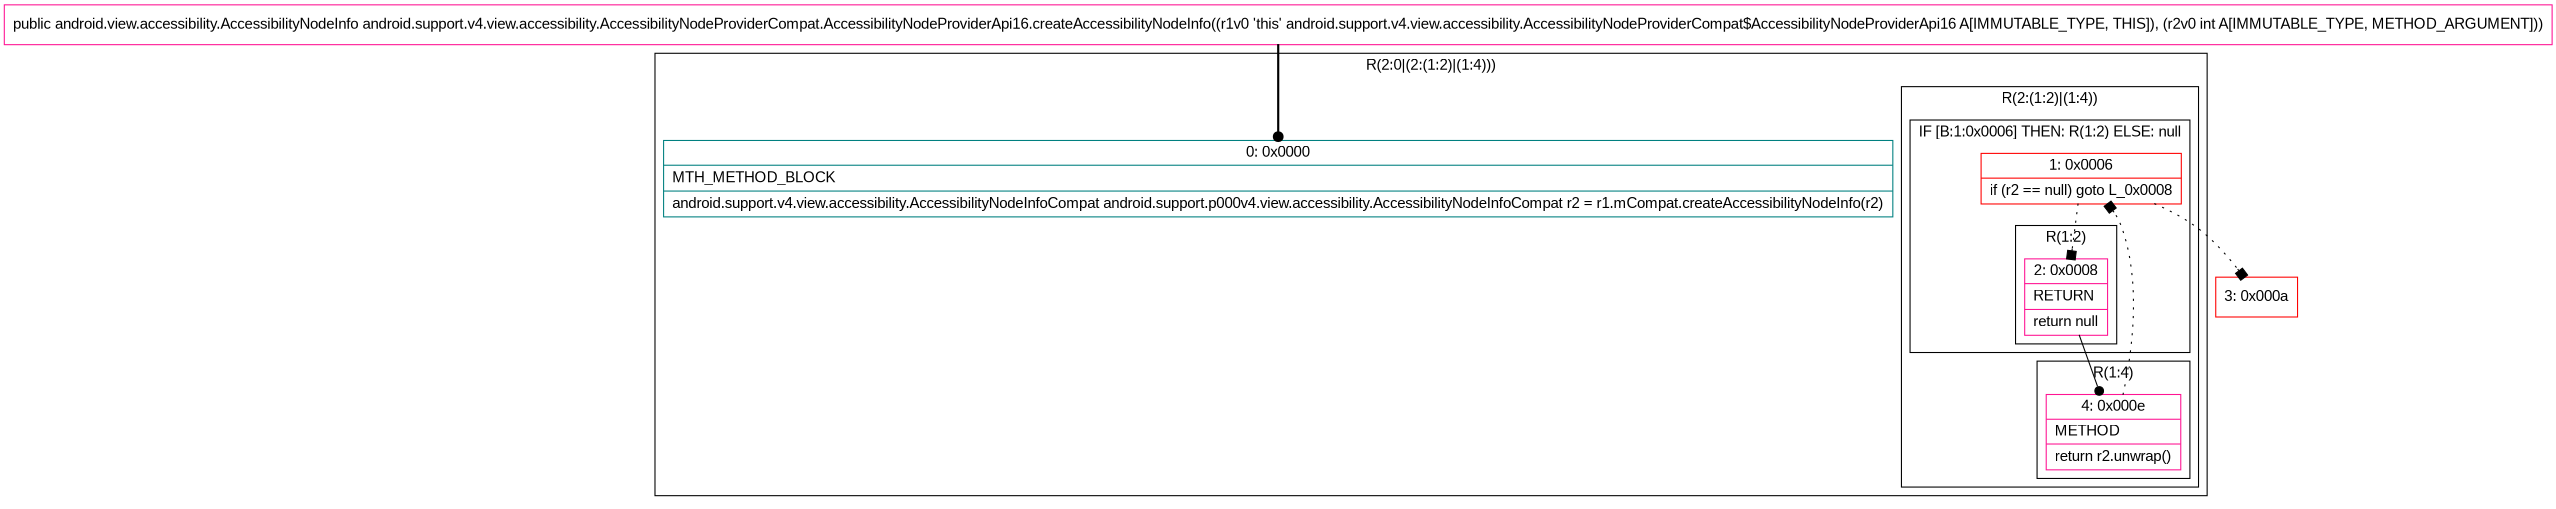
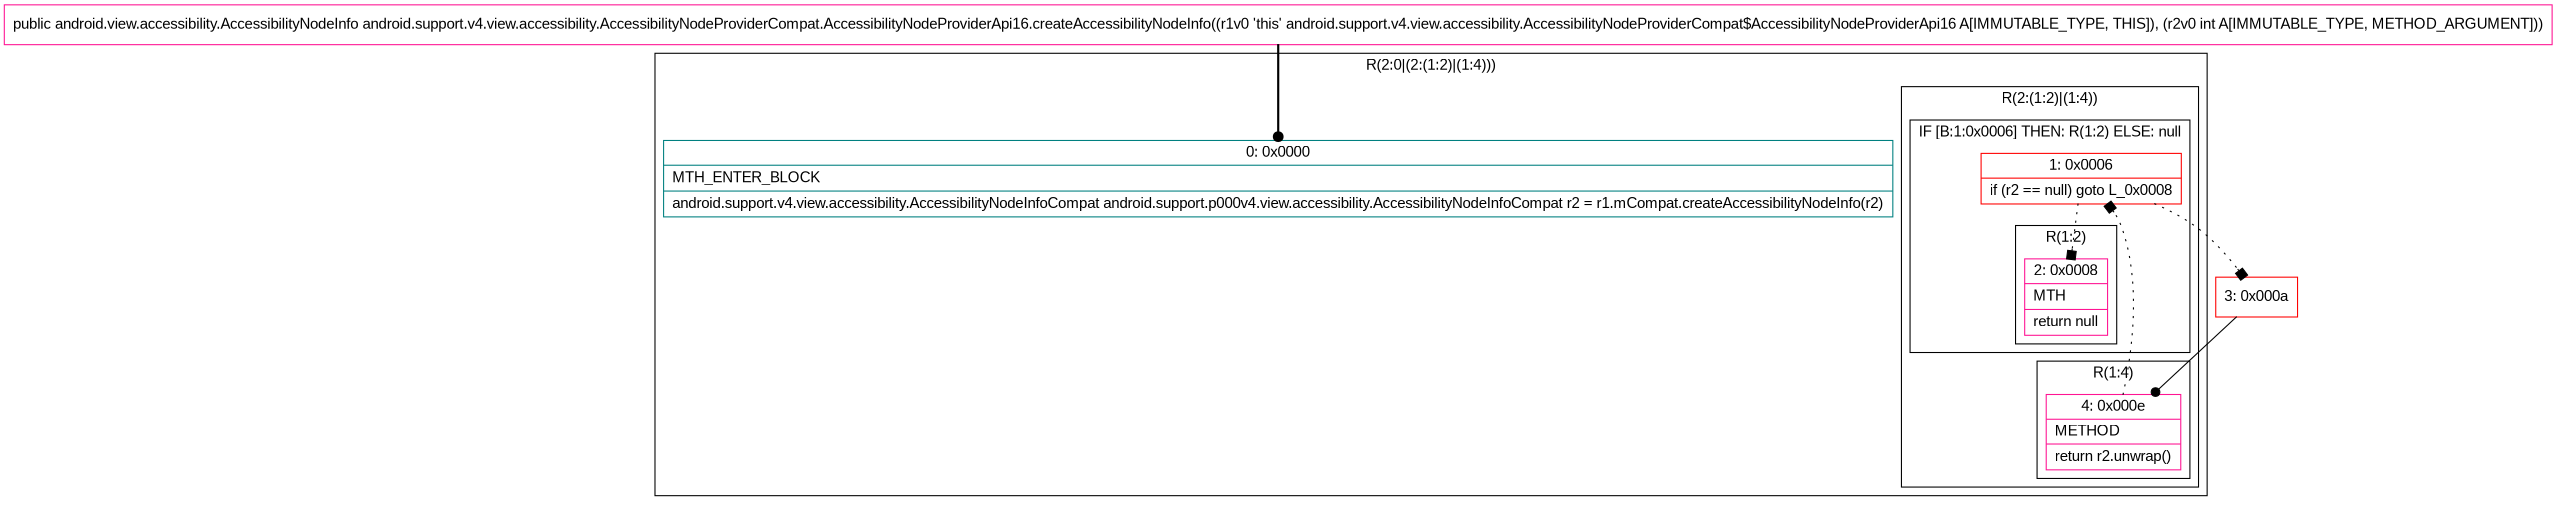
(754, 178) -> (746, 178)
(2064, 296) -> (2050, 296)
(2091, 368) -> (2215, 337)
